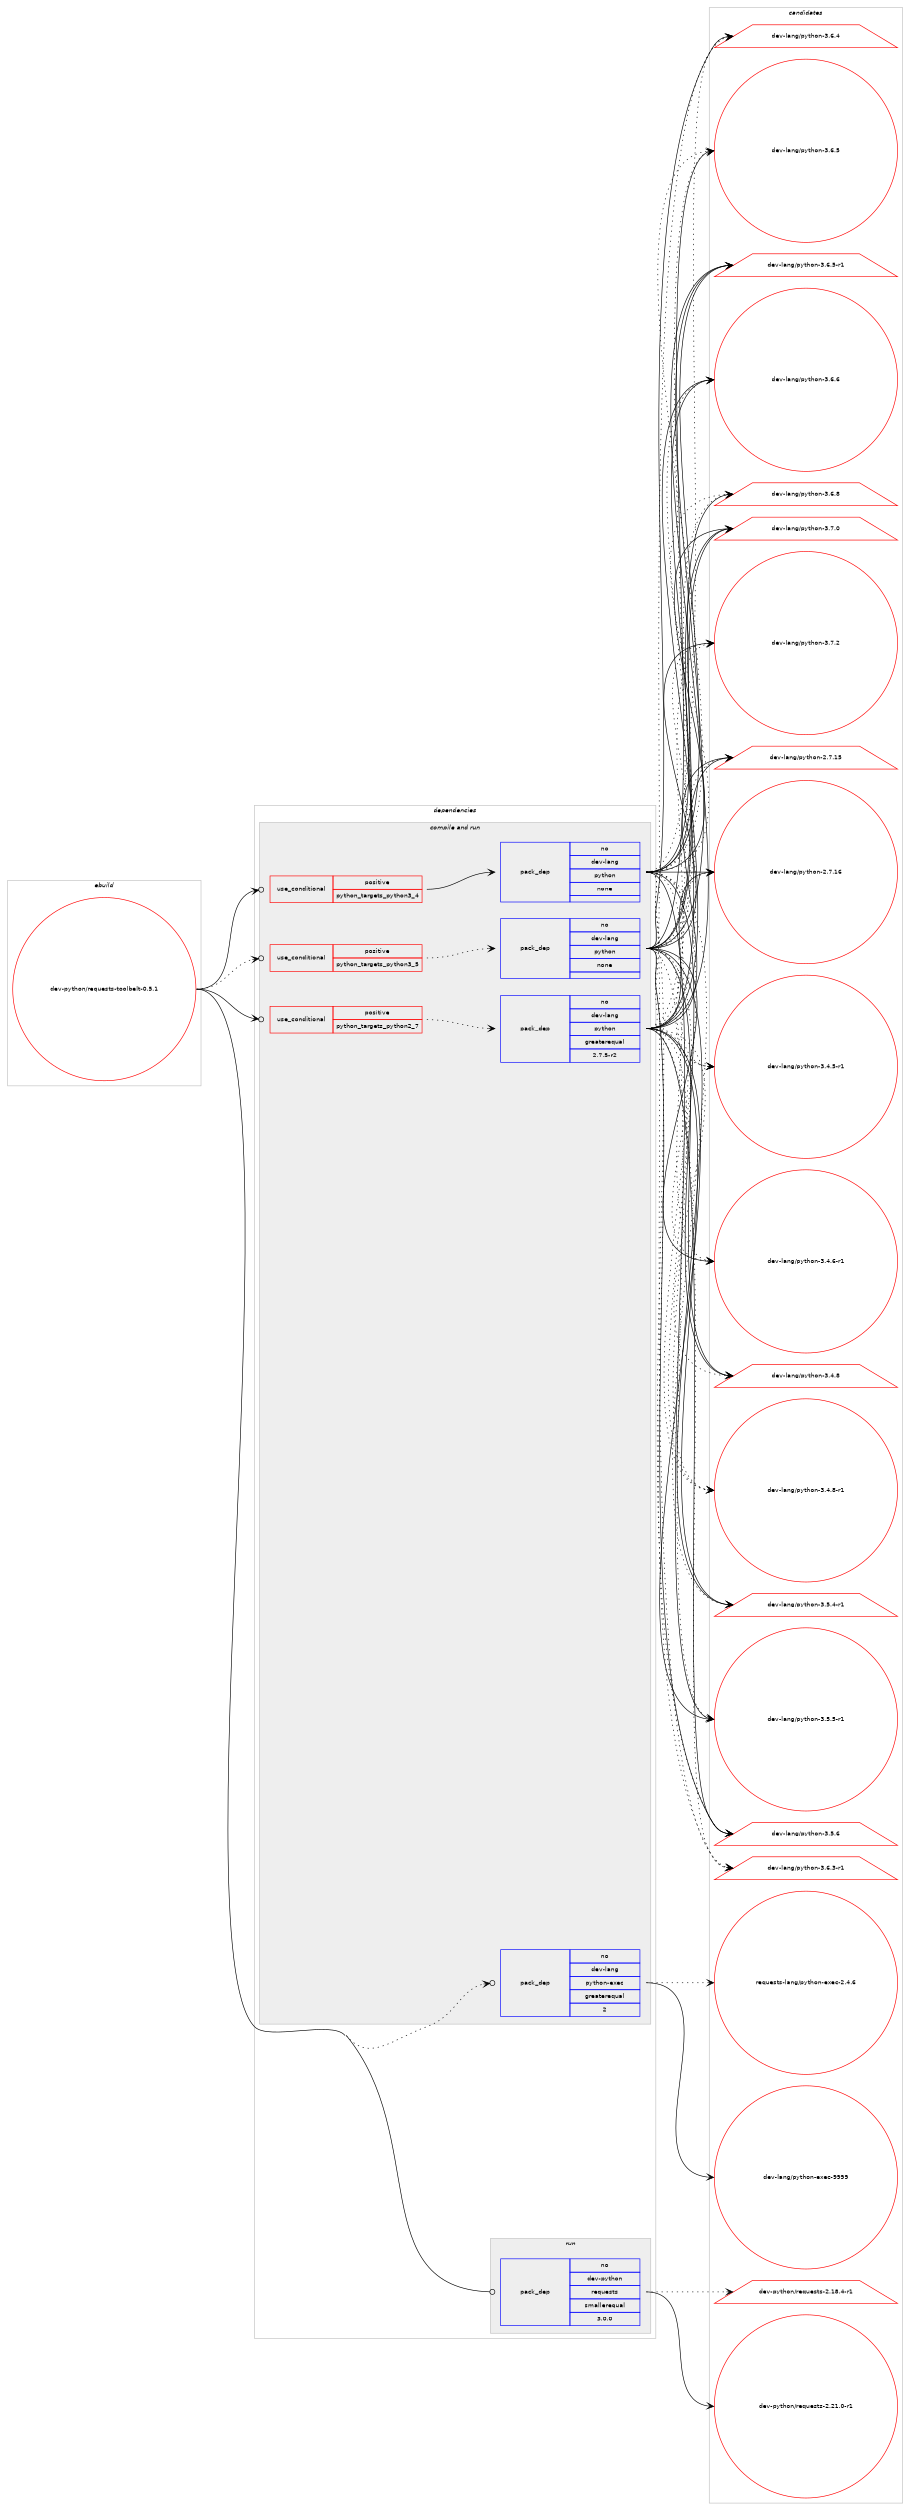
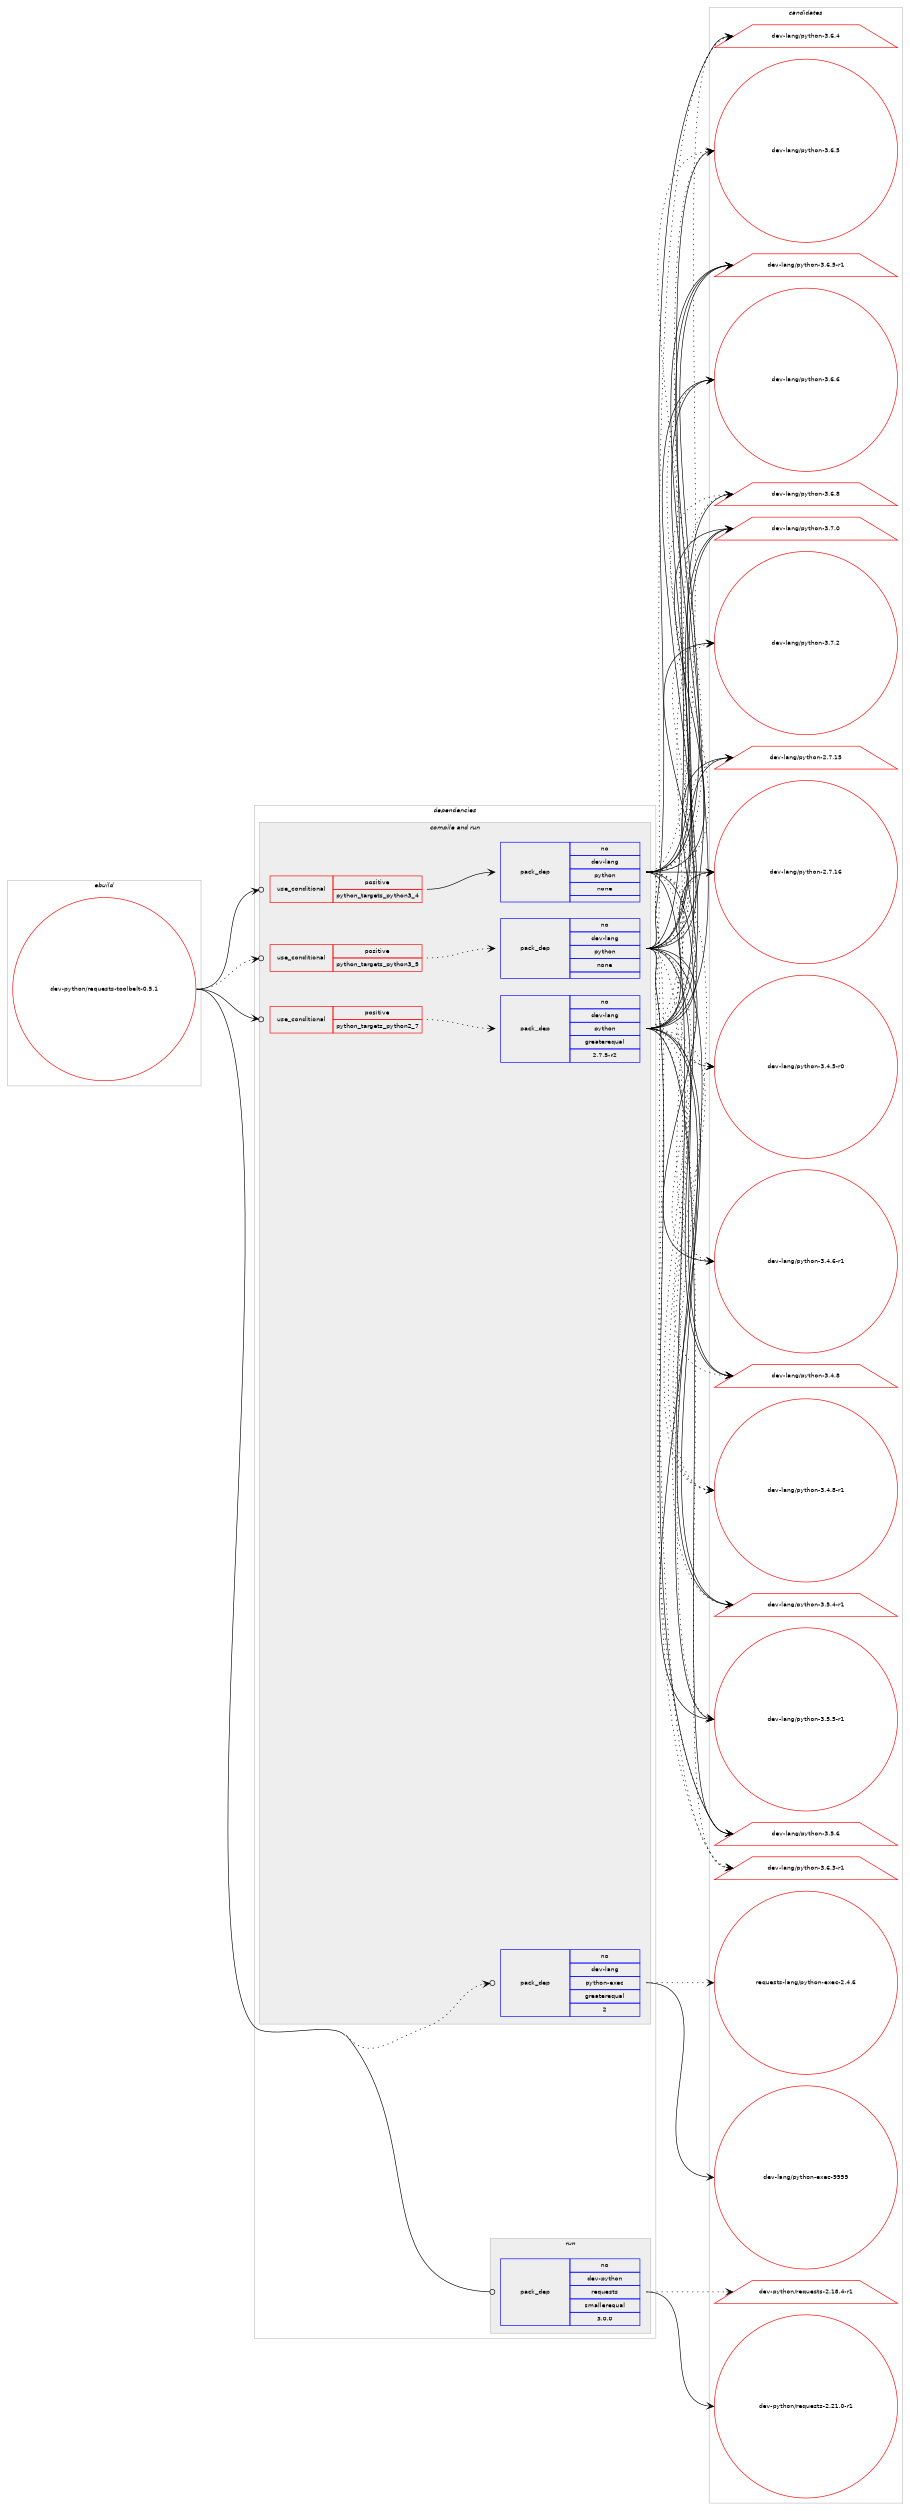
(806, 1067) -> (806, 1067)
